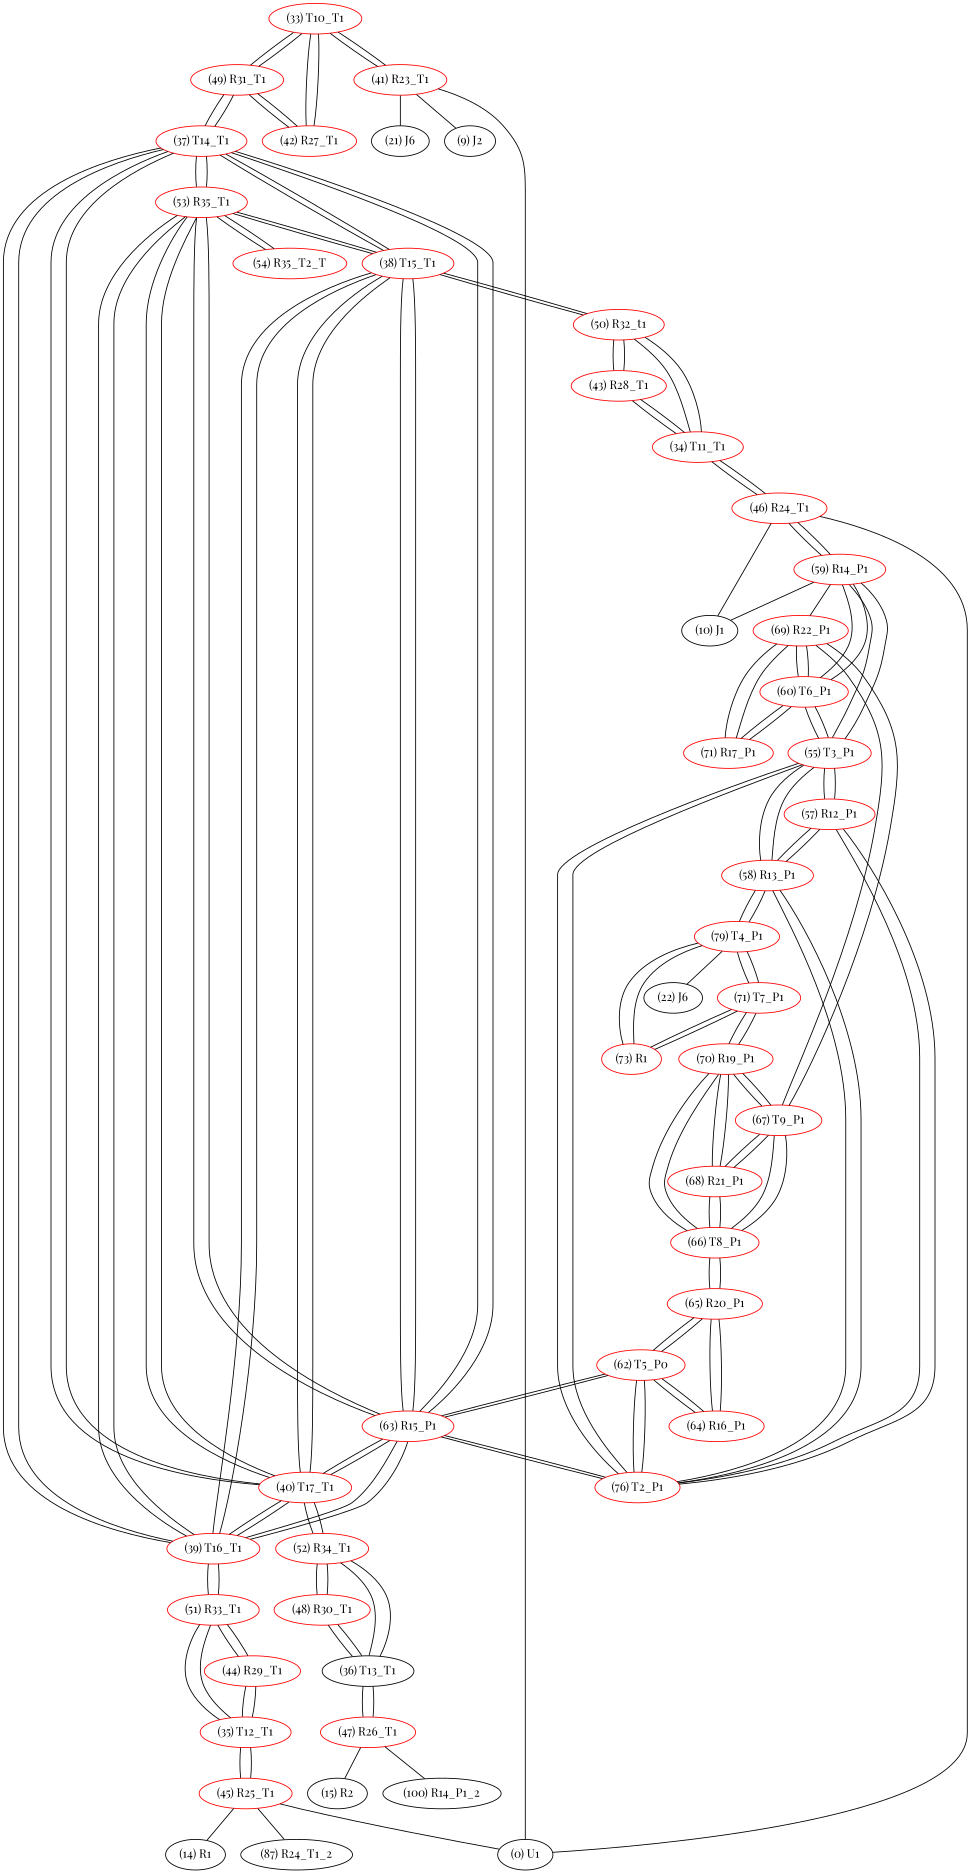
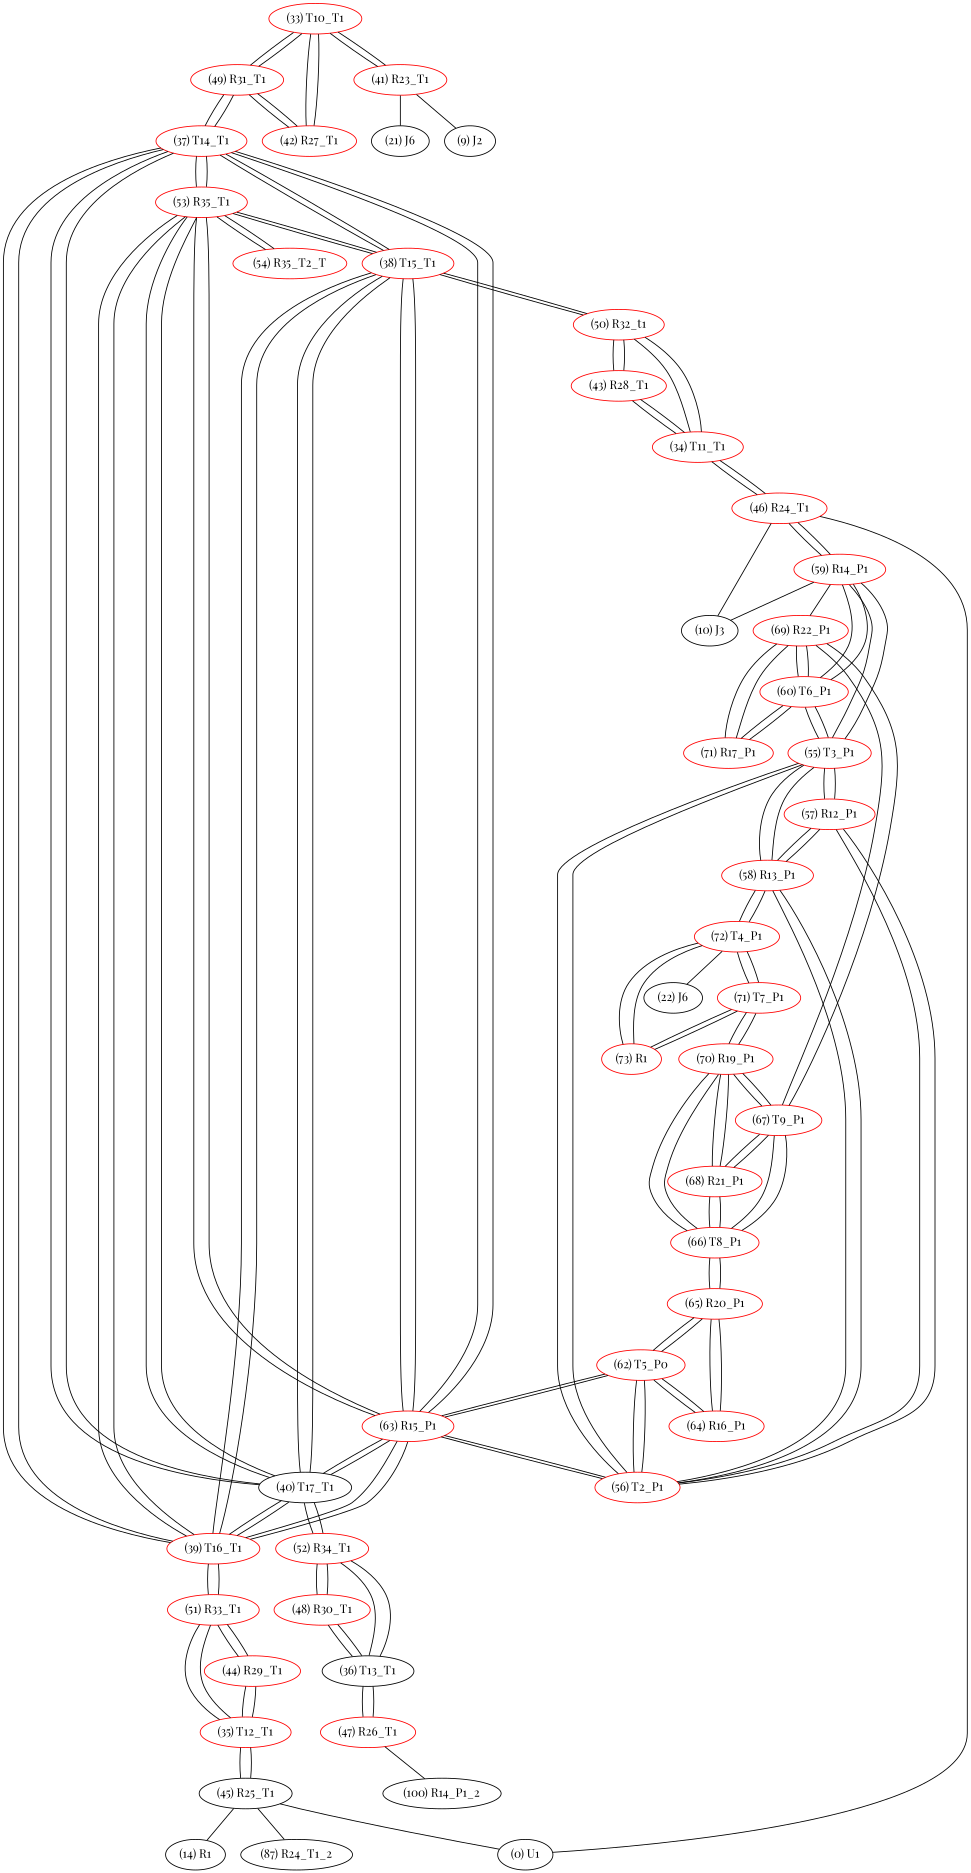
(710, 631) -> (710, 631)
(737, 937) -> (737, 937)
(525, 942) -> none
(305, 1488) -> (305, 1488)
(638, 1488) -> (638, 1488)
(246, 1794) -> (246, 1794)
(337, 1794) -> none
